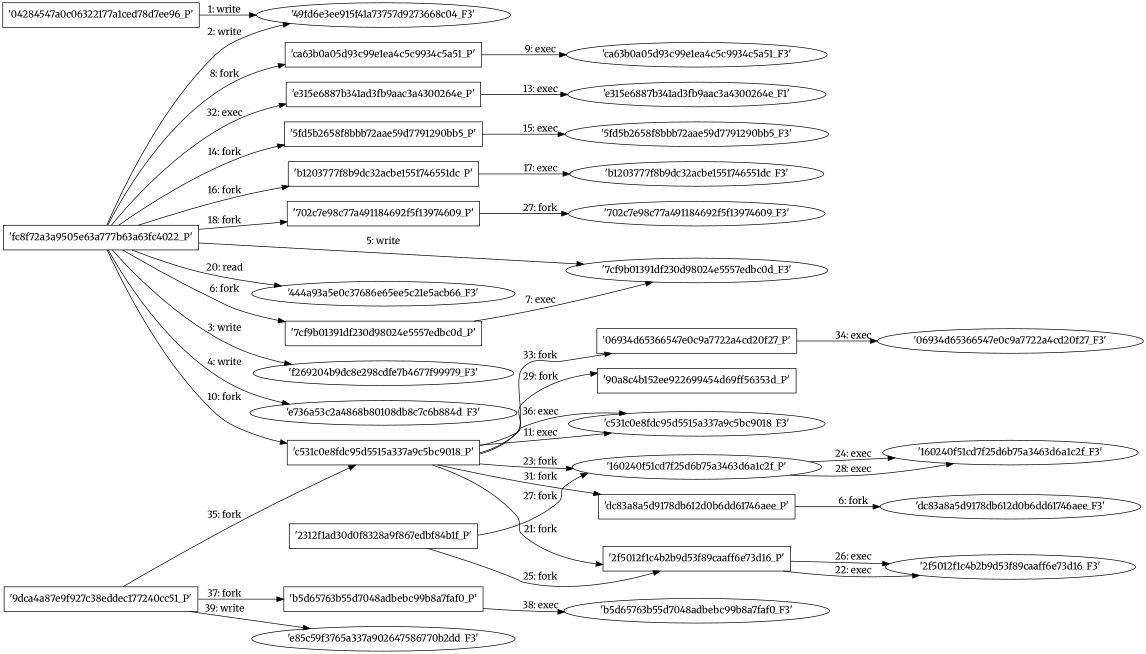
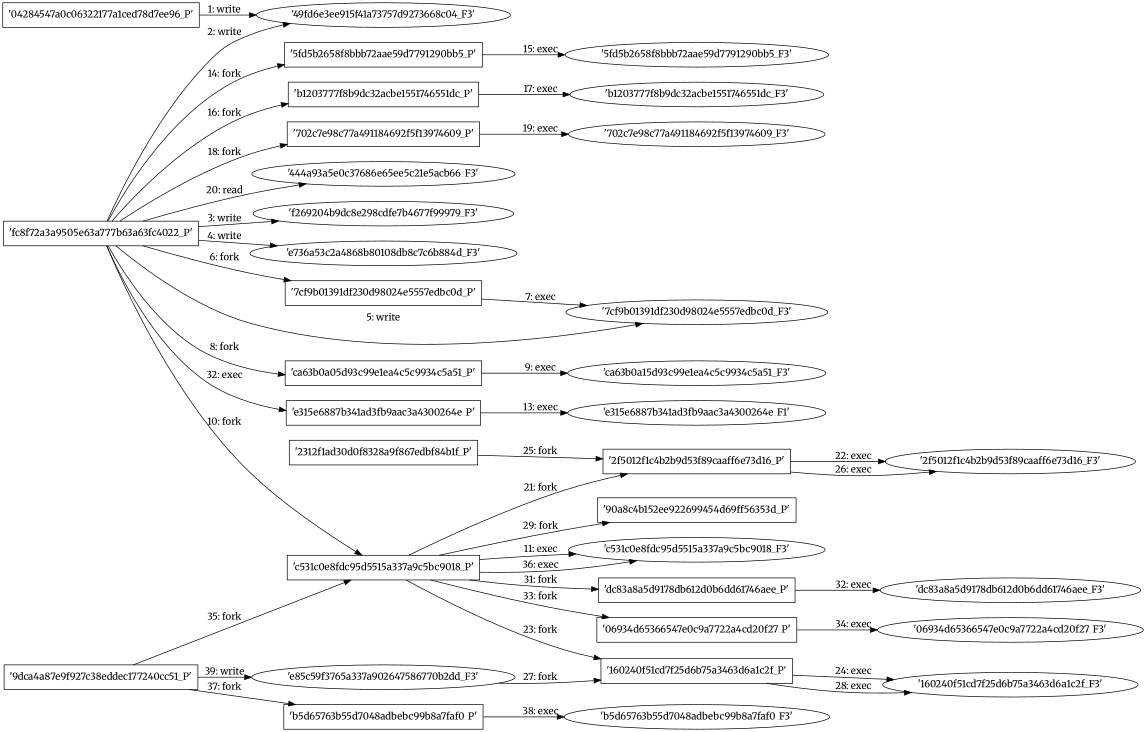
(697, 55) -> (697, 373)
(541, 208) -> (541, 129)
(697, 467) -> (697, 671)
(853, 502) -> (853, 585)
(537, 516) -> (546, 683)
